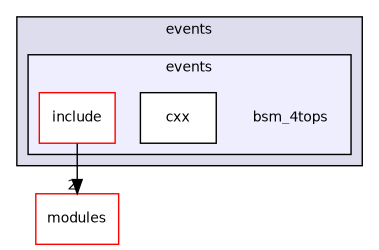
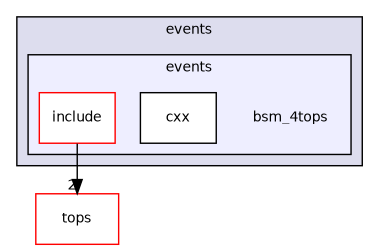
(77, 219) -> (77, 219)
